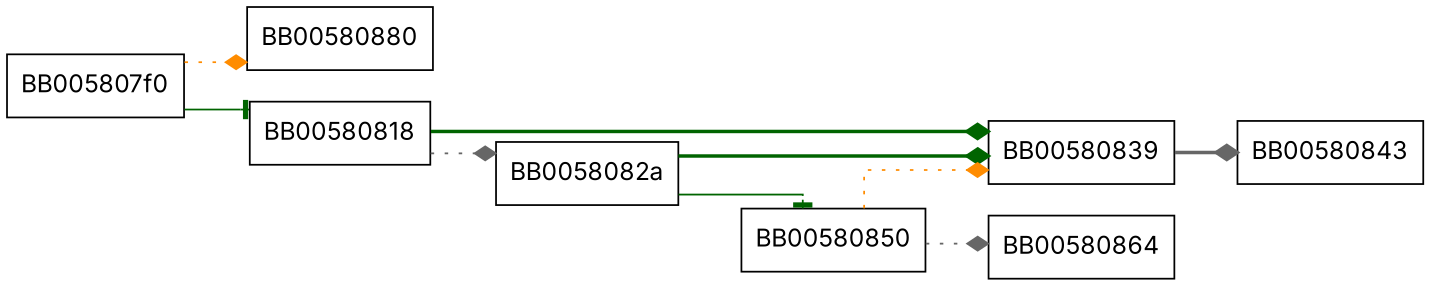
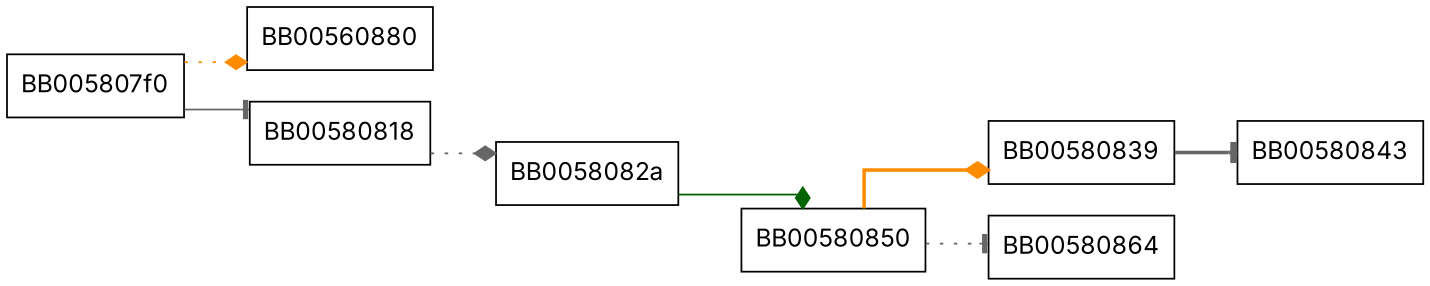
(340, 39) -> (340, 39)
(212, 110) -> (212, 110)
(699, 131) -> none
(1202, 152) -> (1202, 152)
(823, 156) -> none
(896, 170) -> (896, 170)
(741, 195) -> (741, 195)
(953, 244) -> (953, 244)
